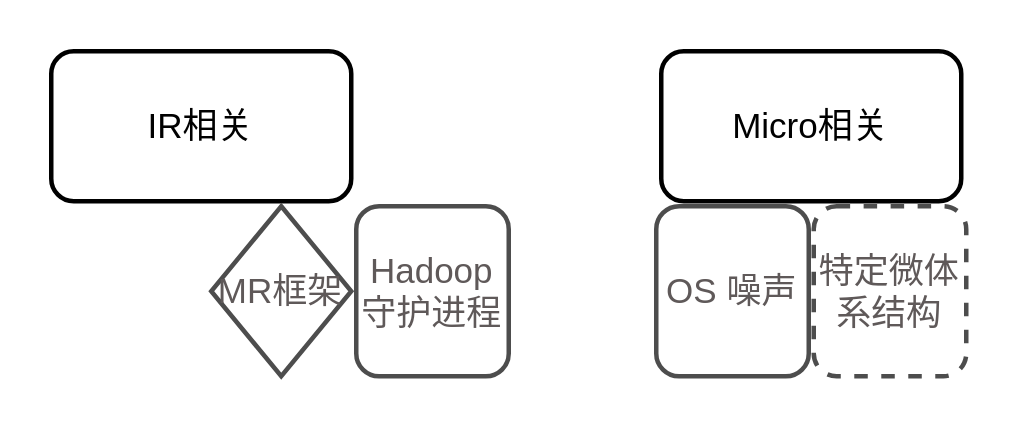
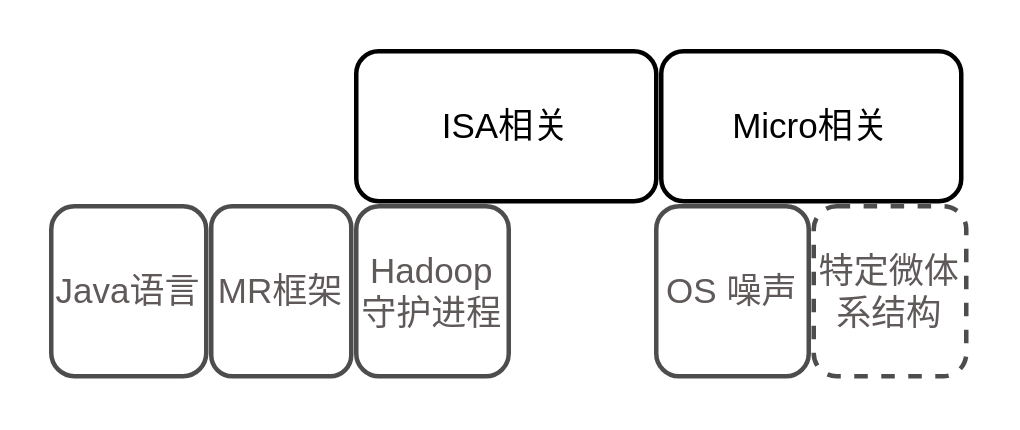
(201, 126) -> none
none -> (506, 126)
none -> (129, 291)
(281, 291) -> (281, 291)
